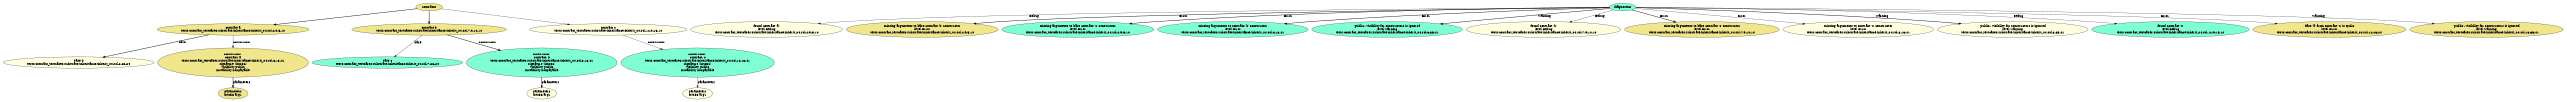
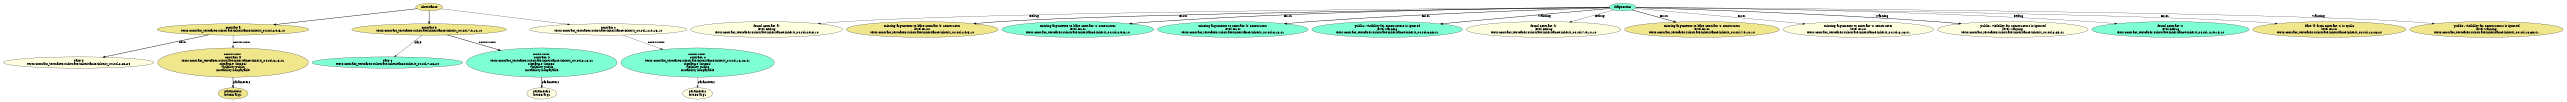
(429, 7) -> (429, 7)
